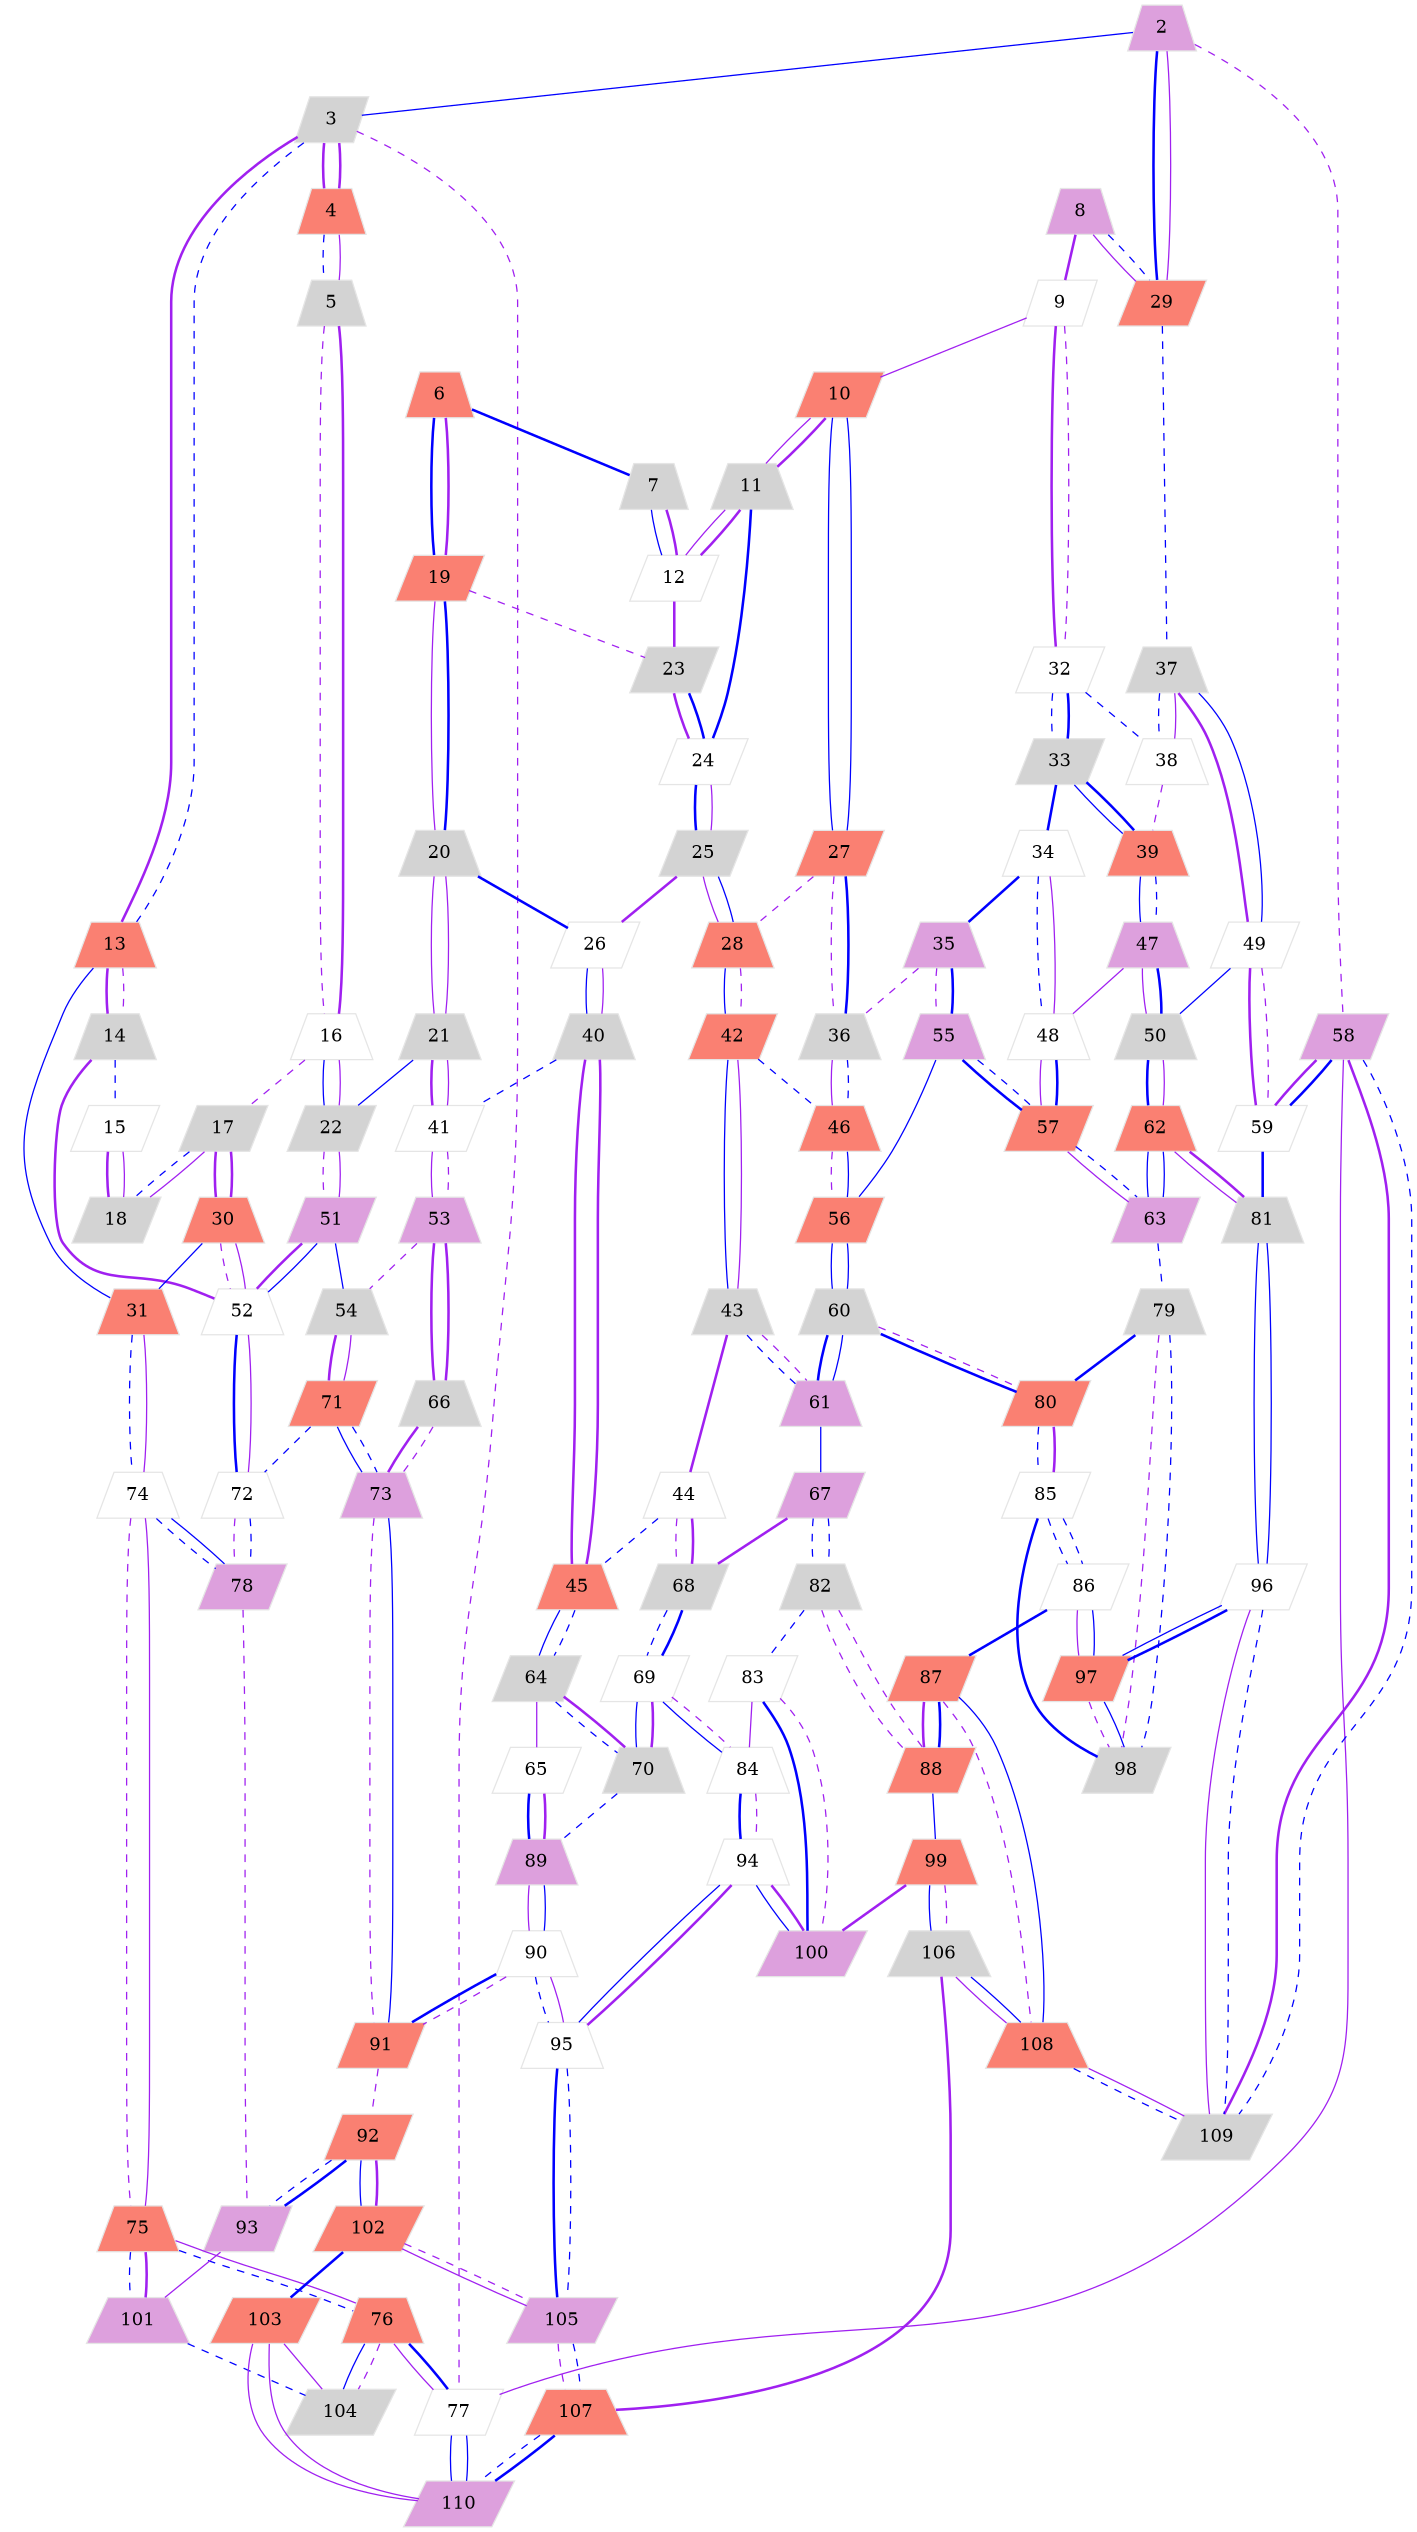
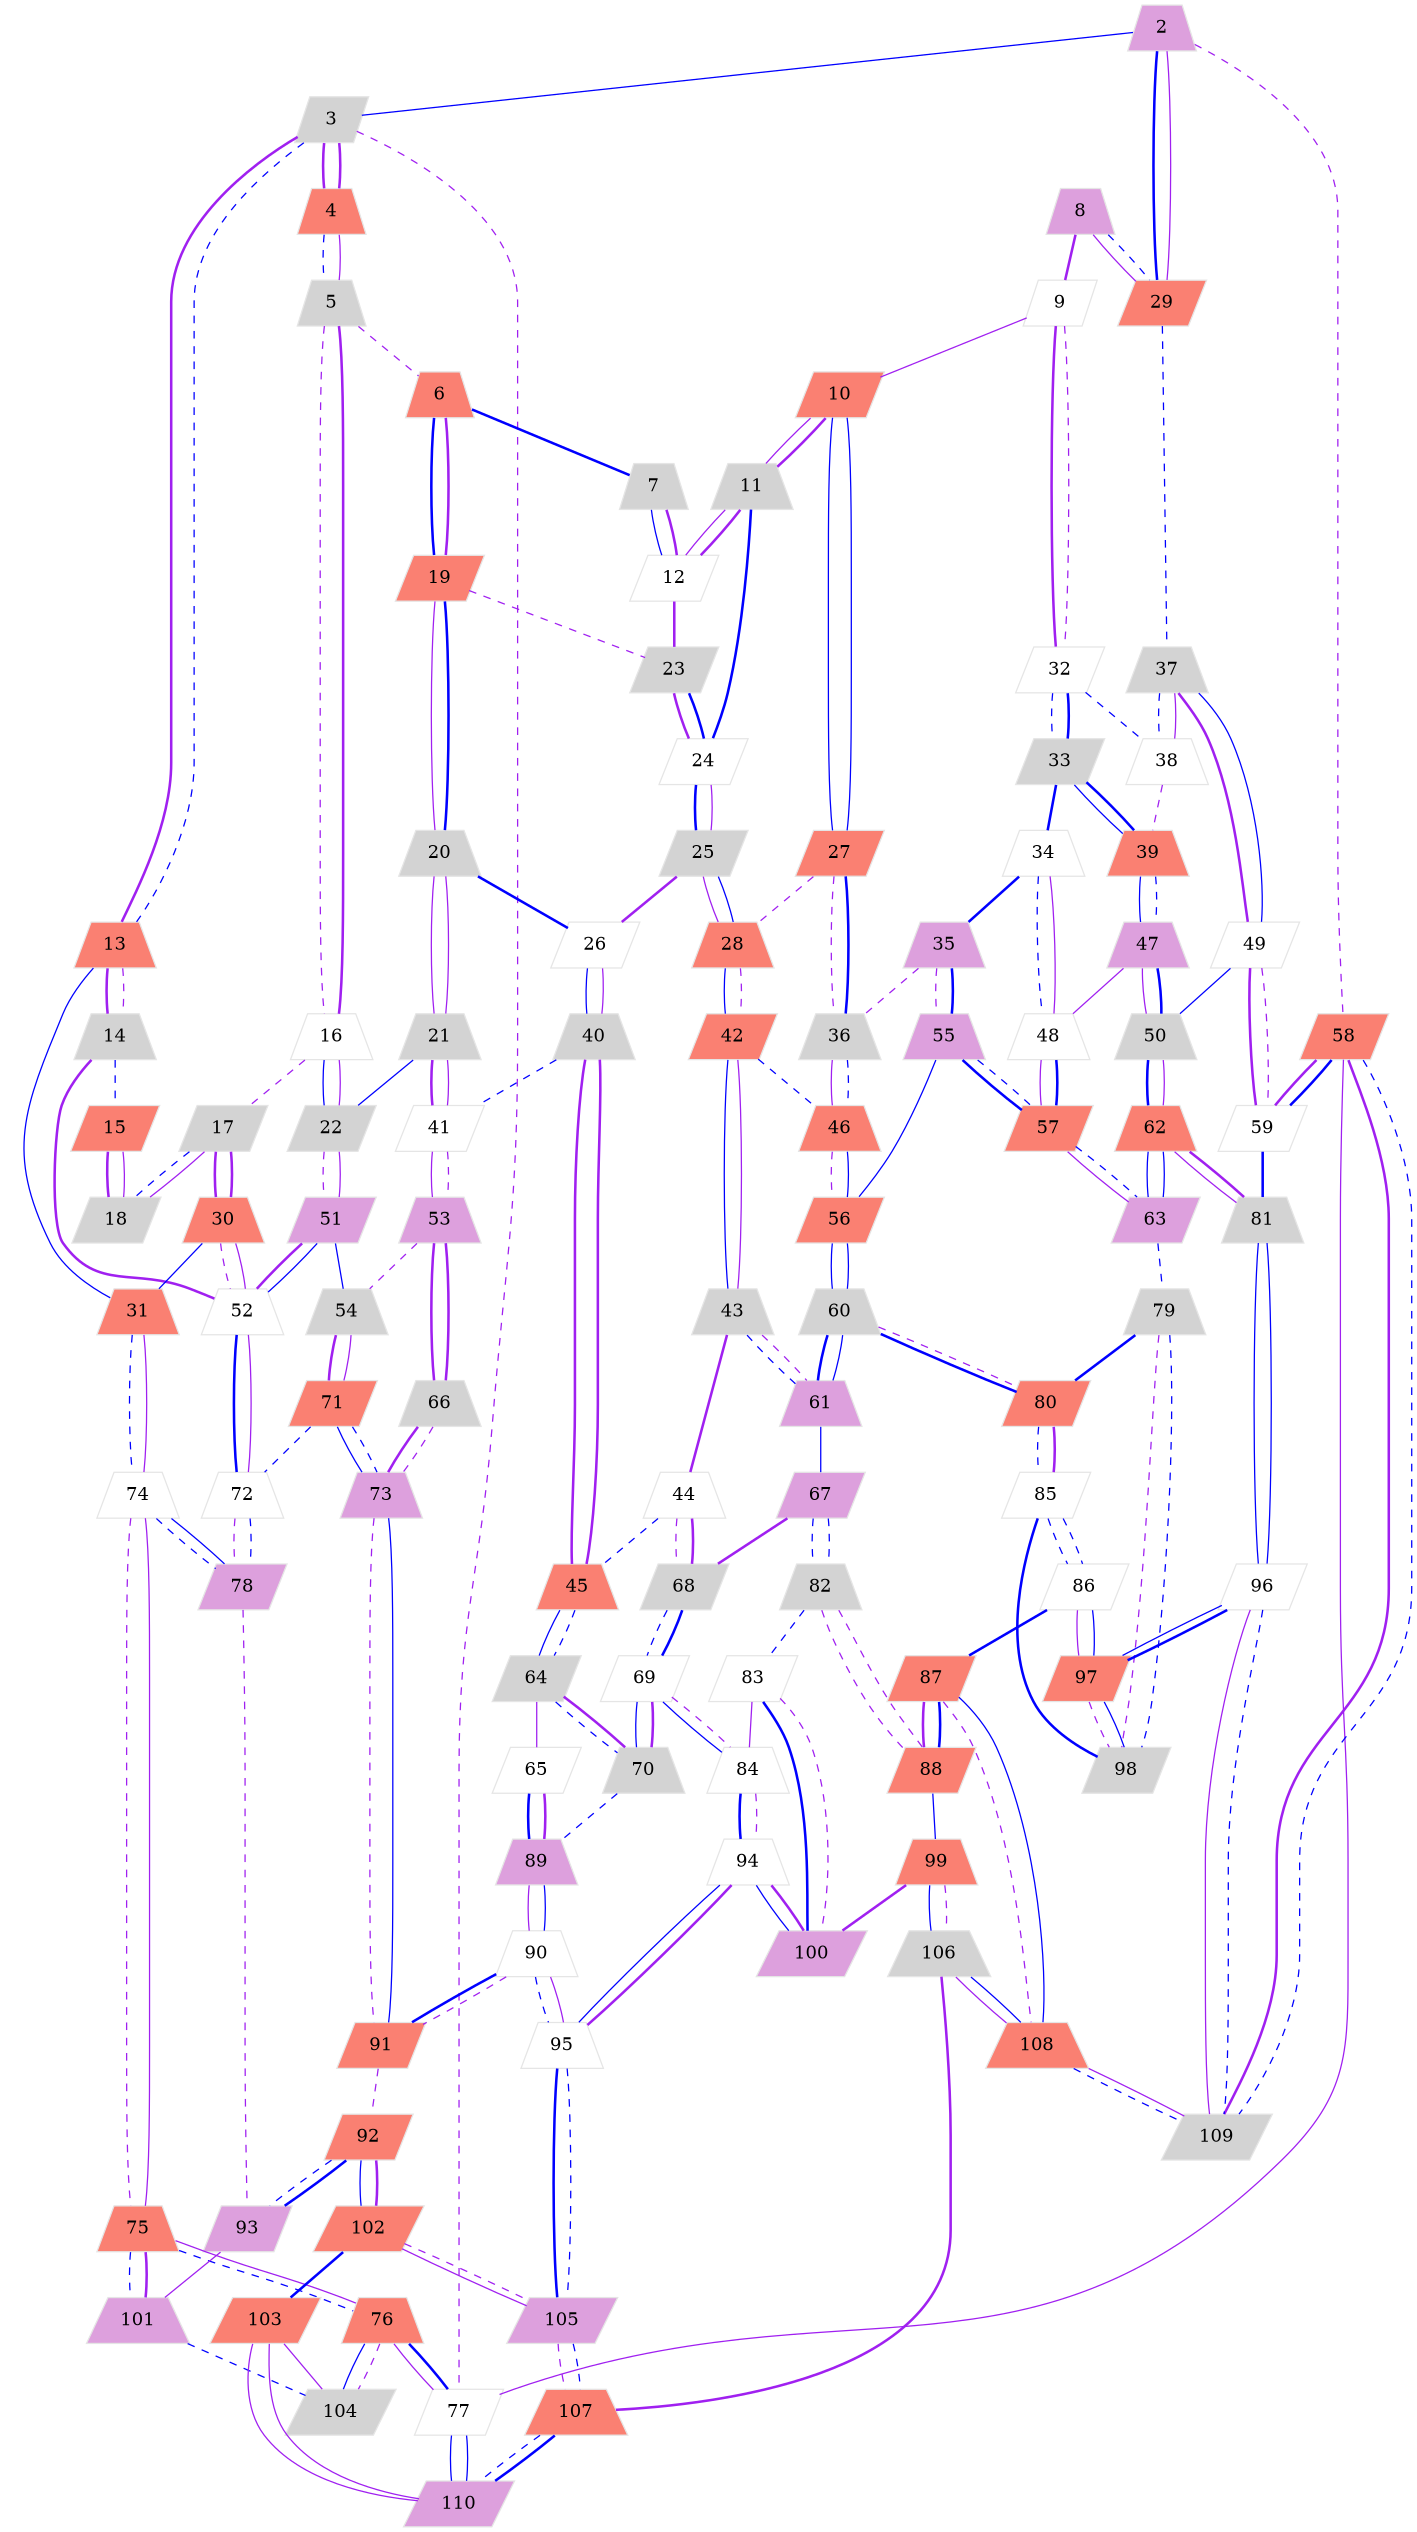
none -> (389, 351)
(1344, 1037) -> (1344, 1037)
(115, 1128) -> (115, 1128)
